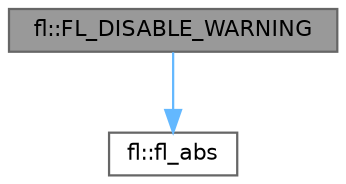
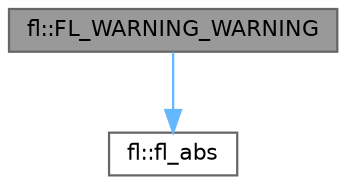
(173, 30) -> (173, 30)
